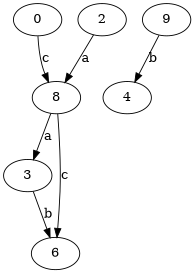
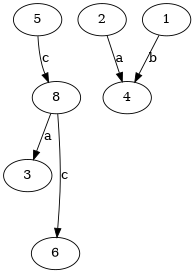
(38, 20) -> (38, 20)
(167, 20) -> (167, 20)
(82, 55) -> (113, 54)
(40, 210) -> none
